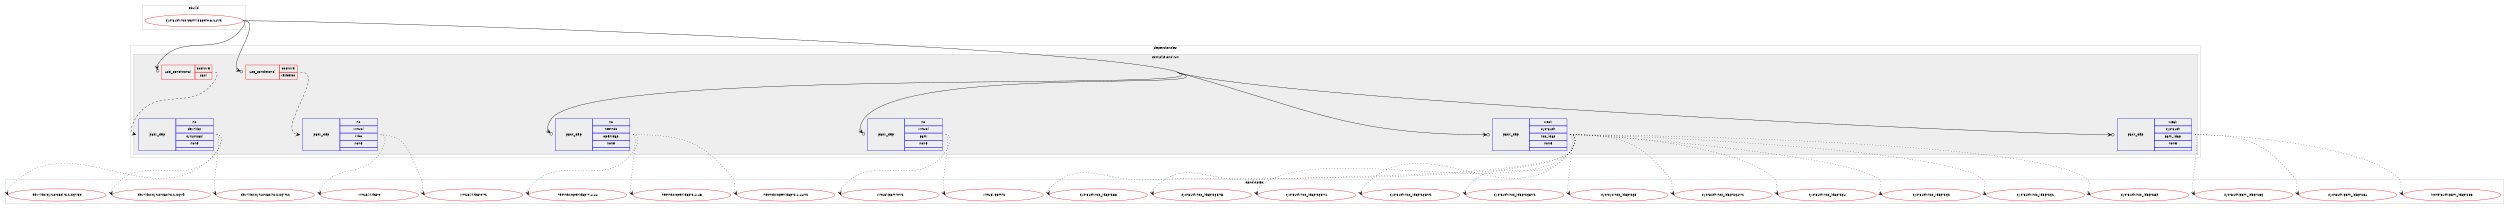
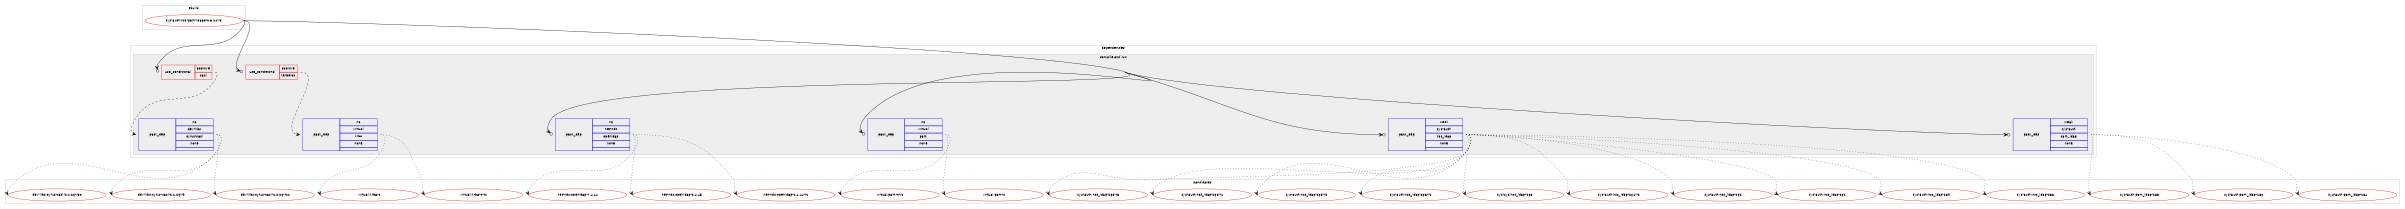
(1827, 195) -> none
(2452, 195) -> (2140, 195)
